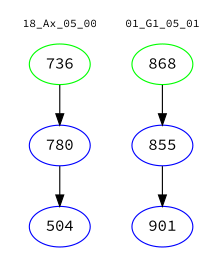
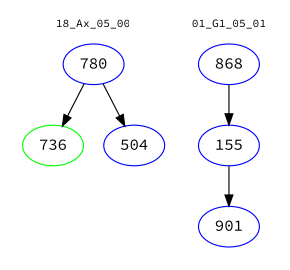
(162, 64) -> (229, 64)
(60, 99) -> (76, 100)
(162, 145) -> (229, 145)
